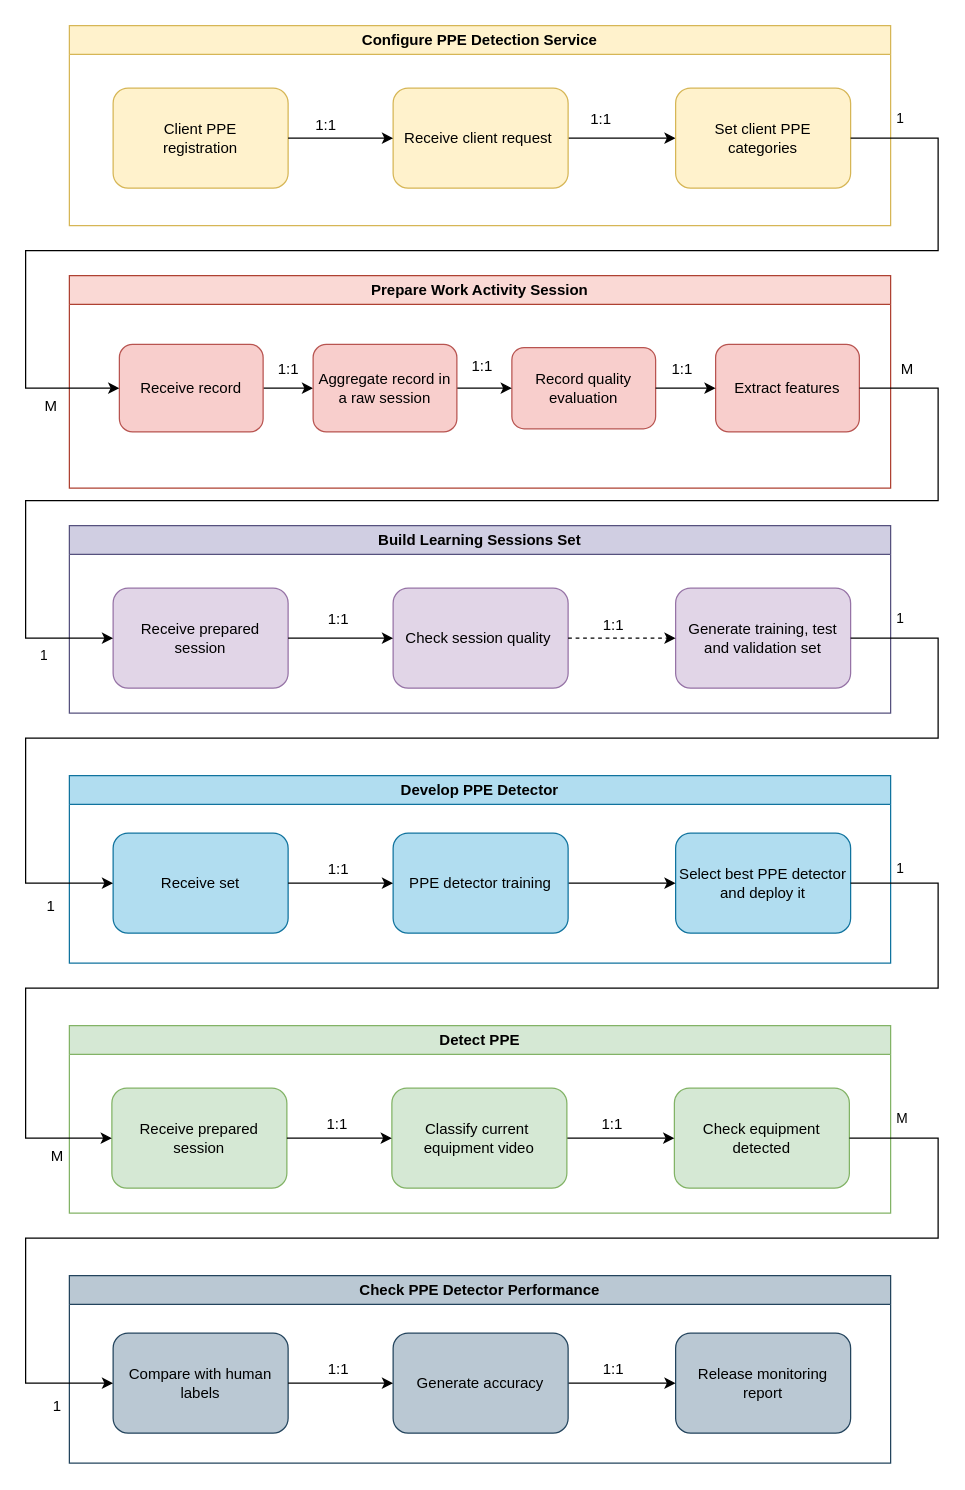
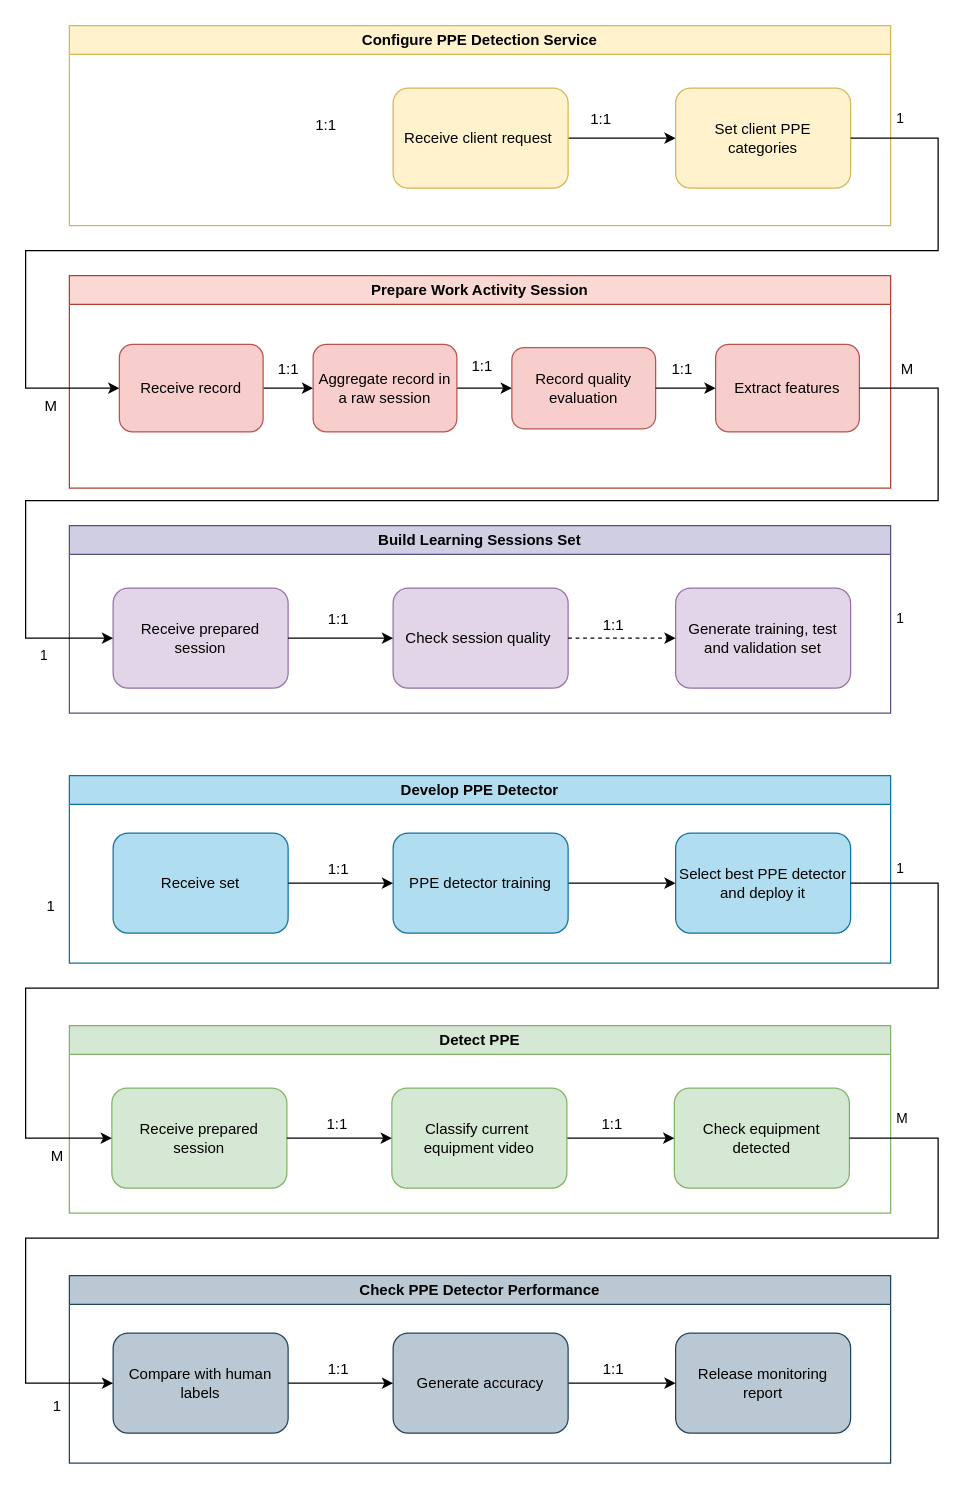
(201, 138) -> none
(336, 138) -> none
(464, 738) -> none
